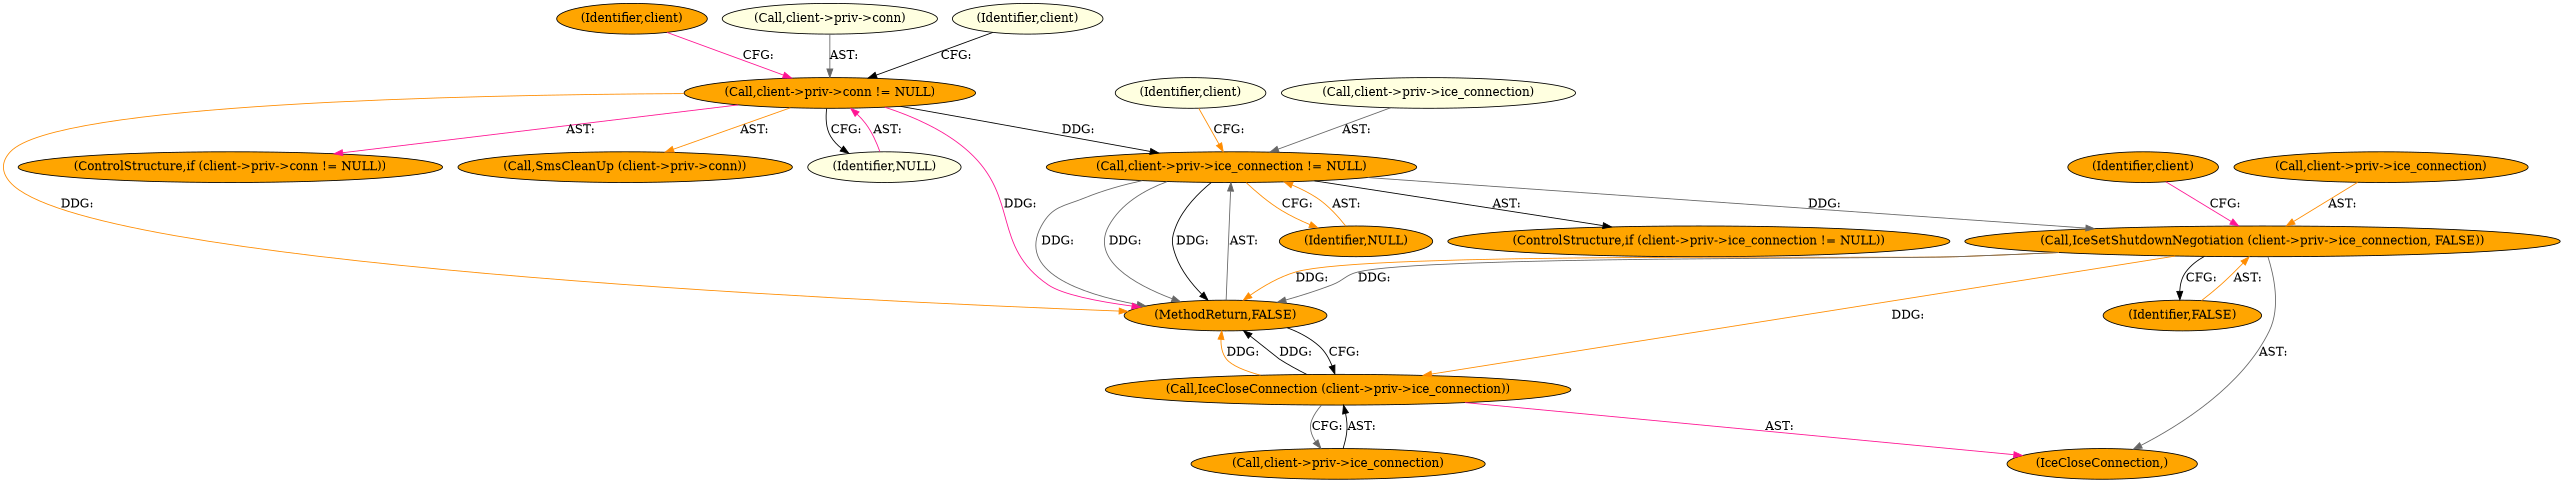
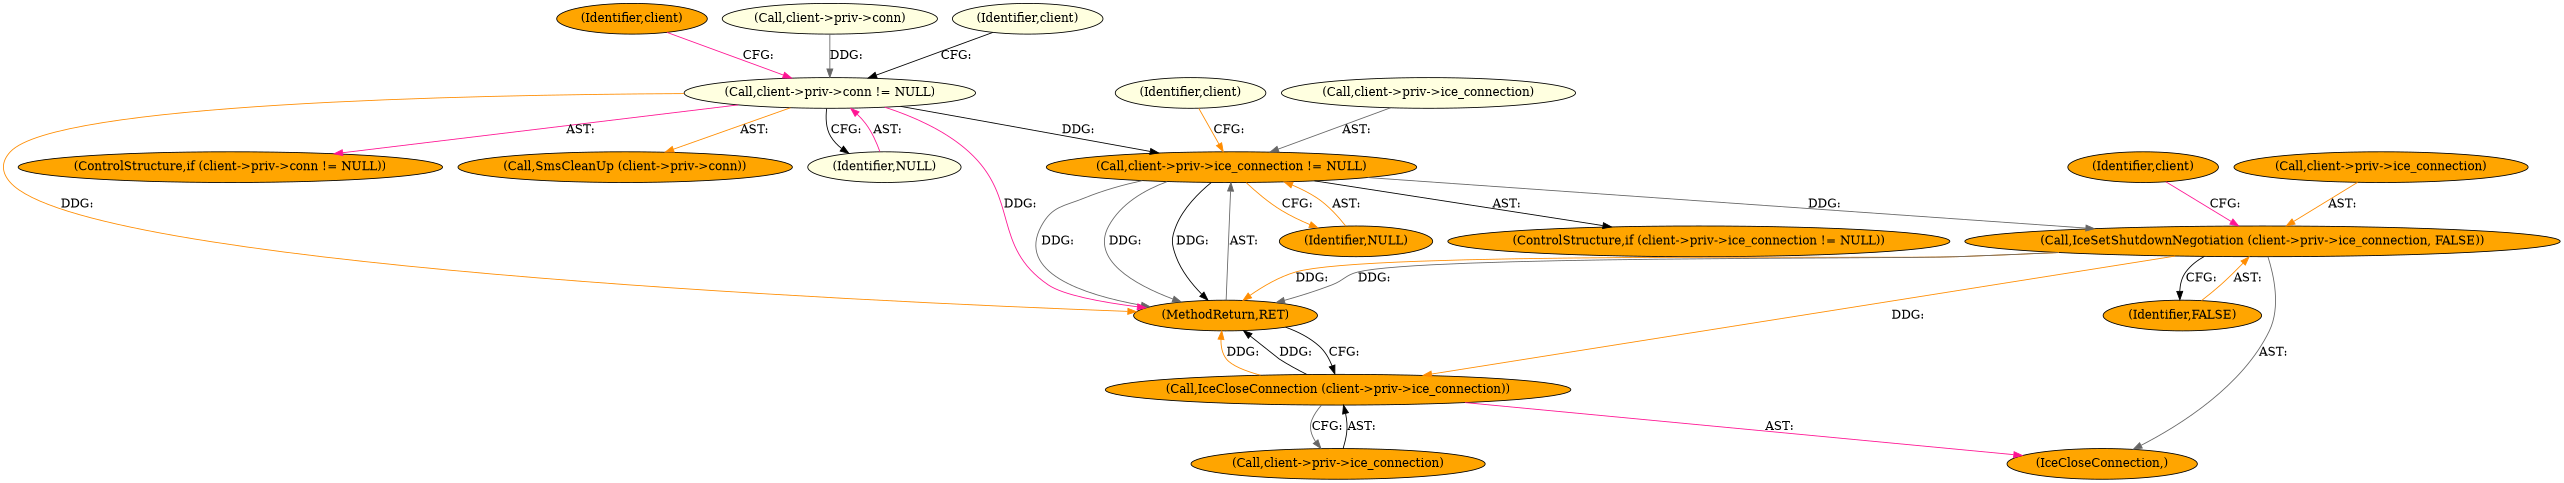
(846, 56) -> (848, 56)
(830, 93) -> (830, 93)
(1226, 316) -> (1226, 316)
